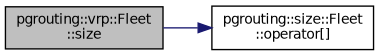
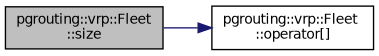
(293, 28) -> (293, 28)
